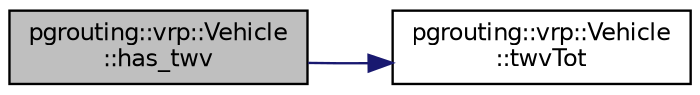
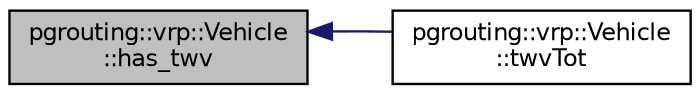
(338, 63) -> (362, 31)
